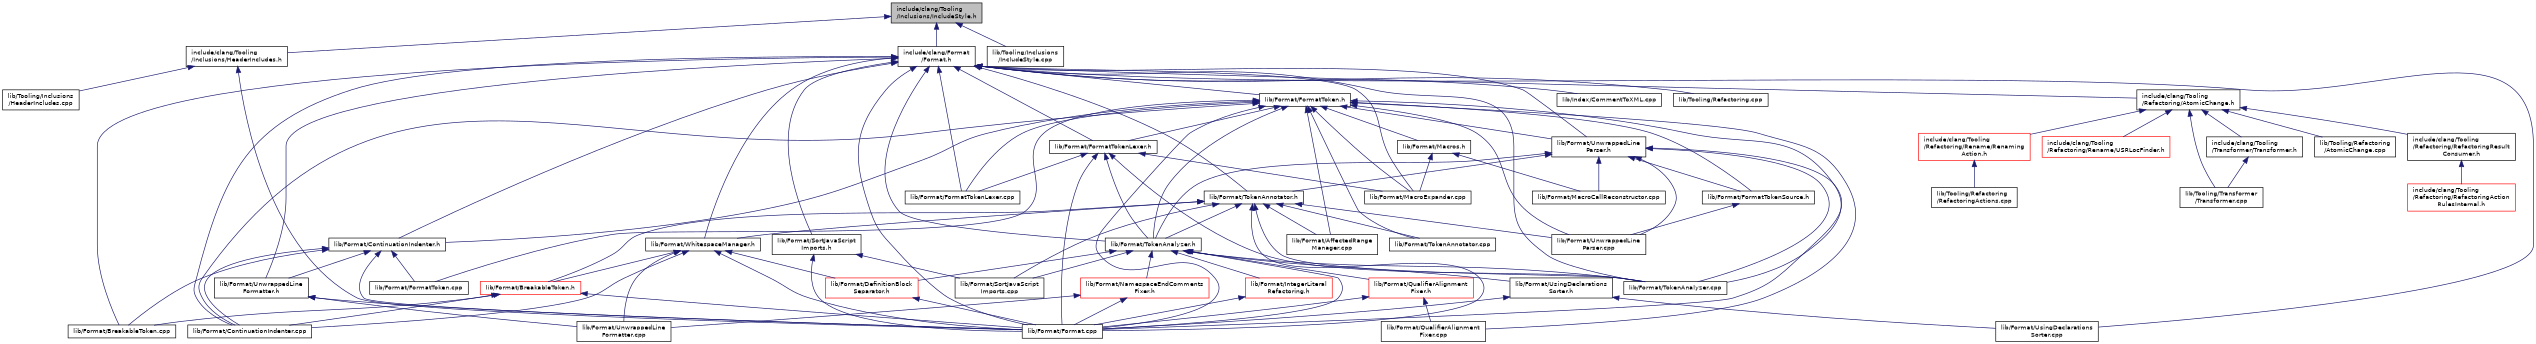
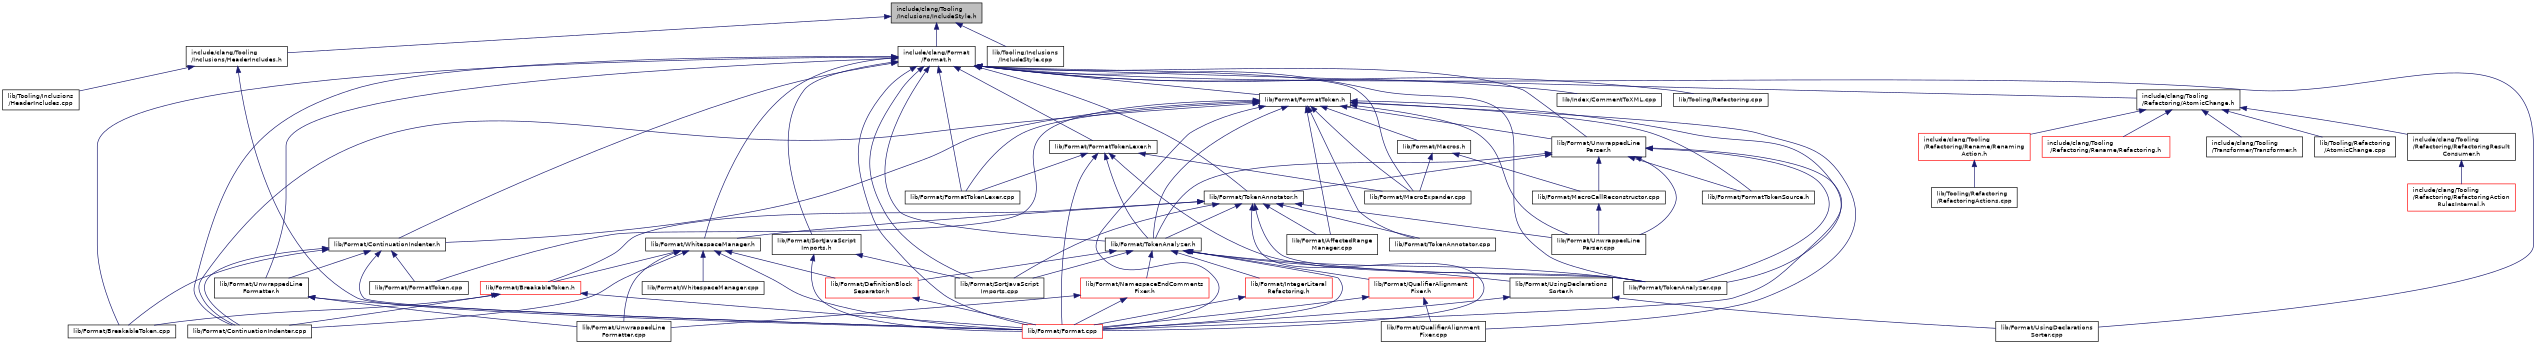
(1194, 126) -> none
(2106, 147) -> (2106, 147)
none -> (875, 191)
(2221, 198) -> none
(1682, 220) -> (1599, 223)
none -> (703, 288)
(1062, 331) -> (1062, 331)
